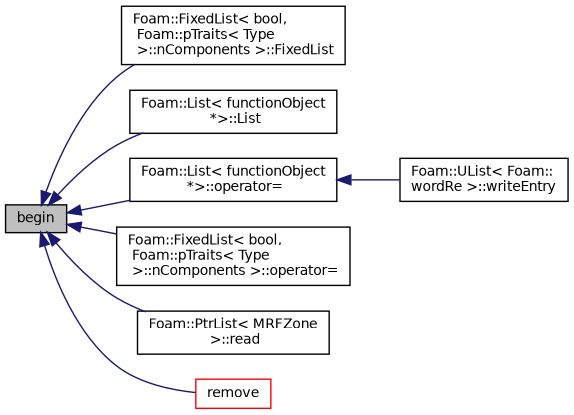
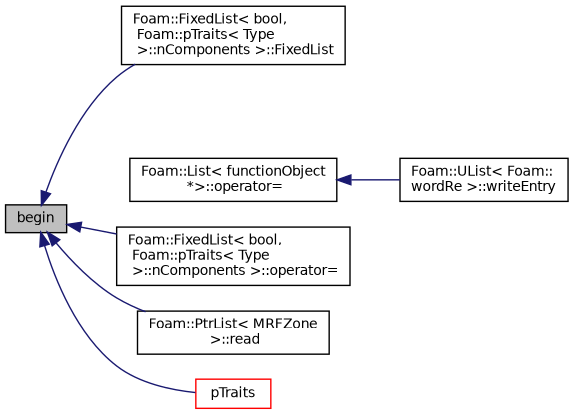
(233, 112) -> none
(105, 205) -> none
(233, 394) -> (233, 394)
